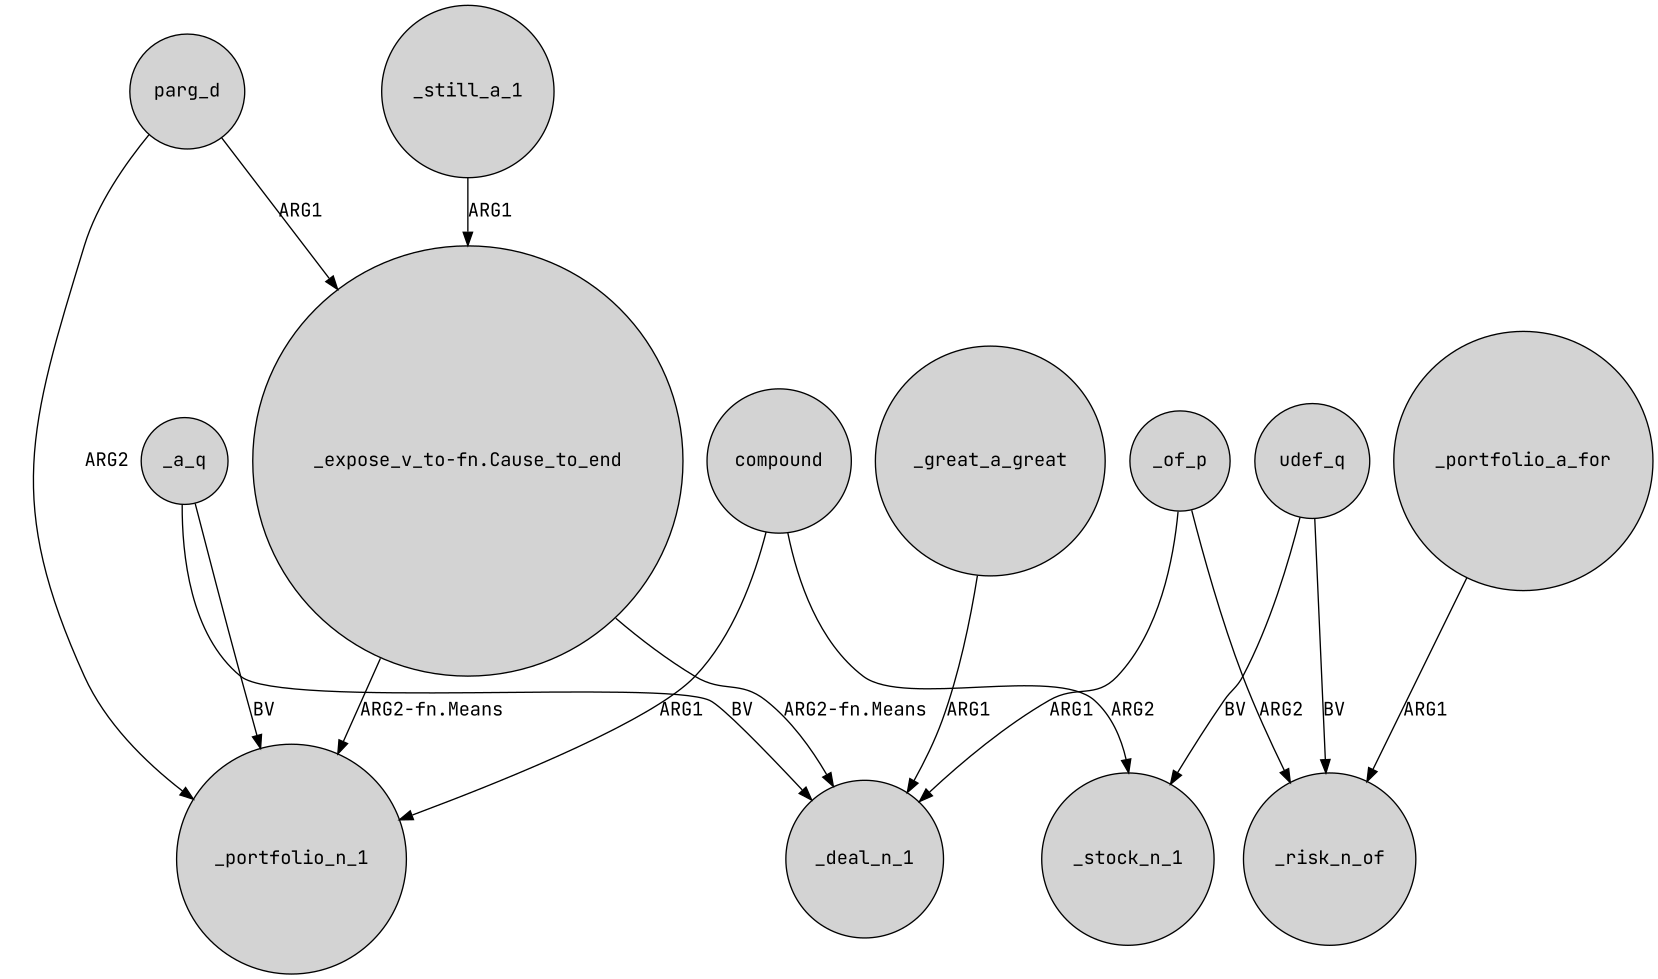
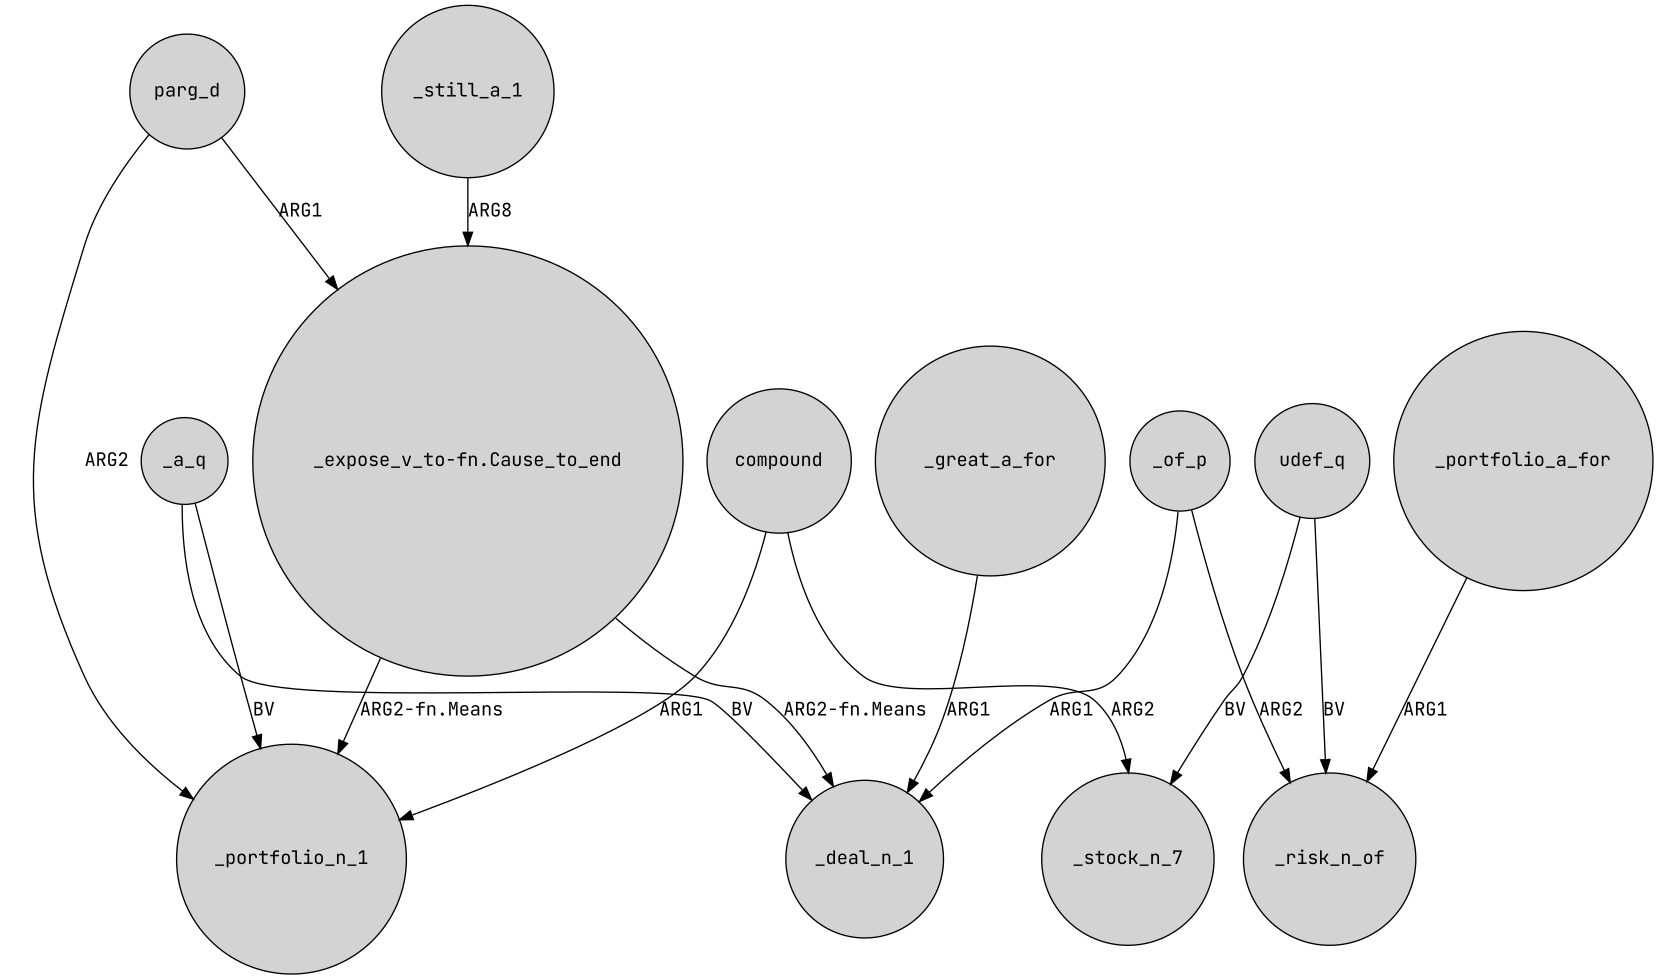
(491, 212) -> (491, 212)
(990, 461) -> (990, 461)
(1128, 859) -> (1128, 859)
